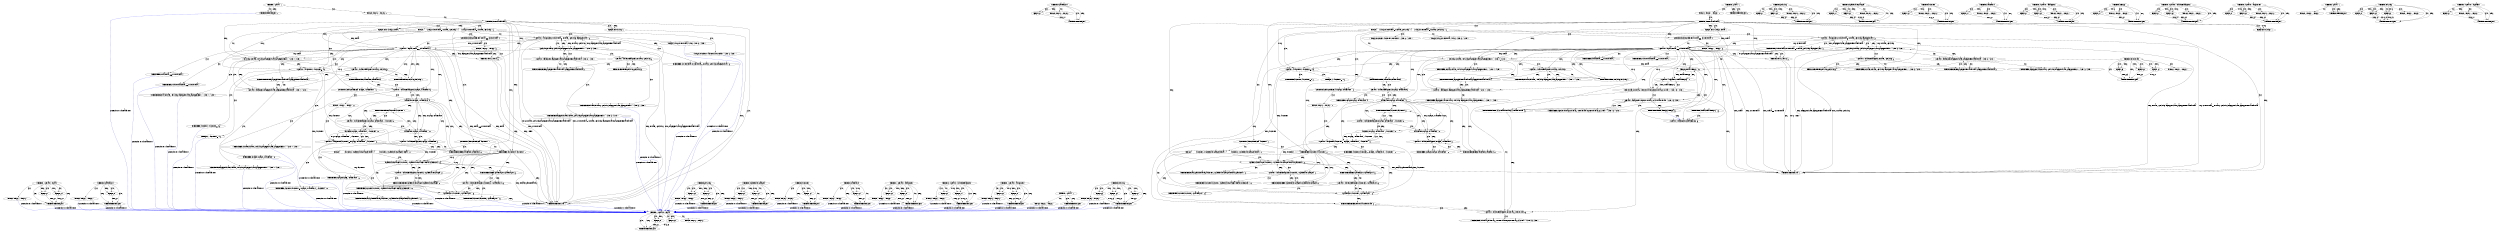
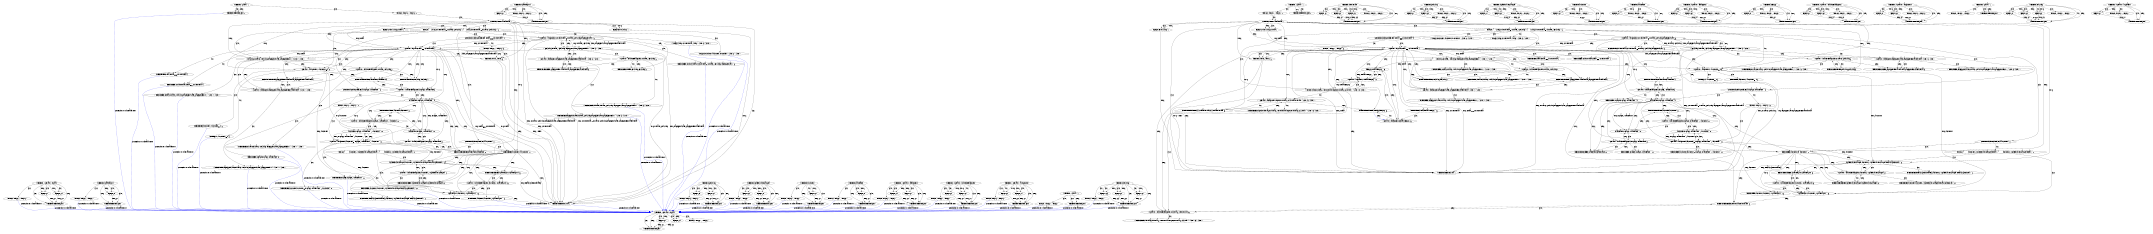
(1912, 67) -> (1372, 76)
none -> (1385, 116)
